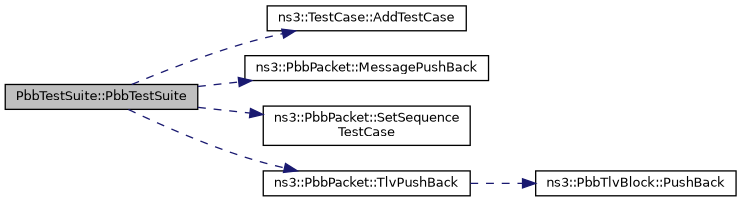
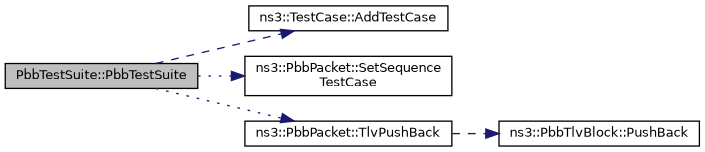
(367, 68) -> none
(224, 110) -> (215, 76)
(205, 143) -> (219, 103)
